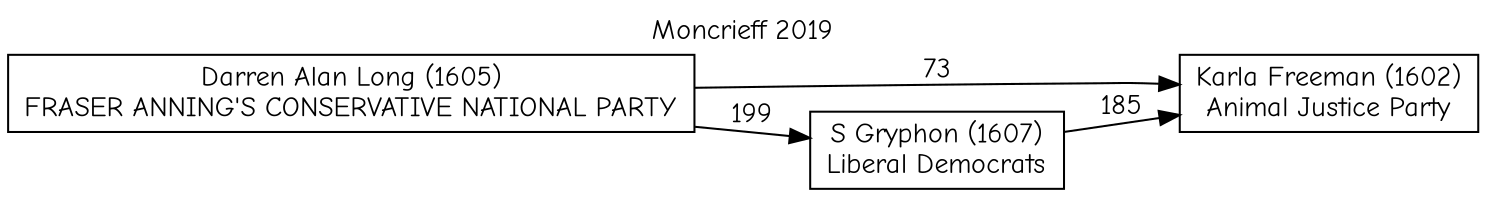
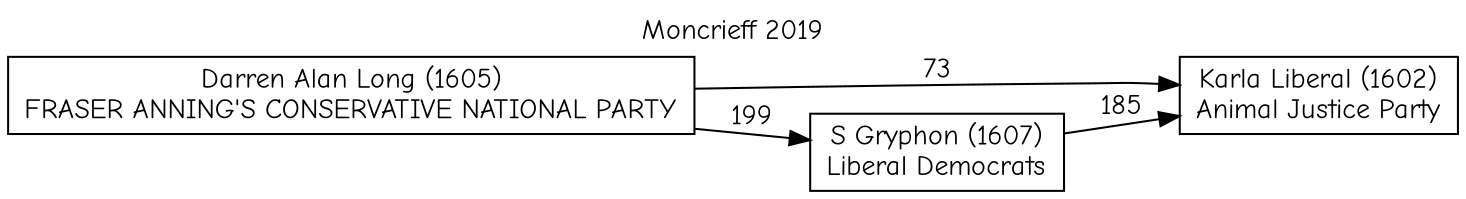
(1329, 93) -> (1319, 95)
